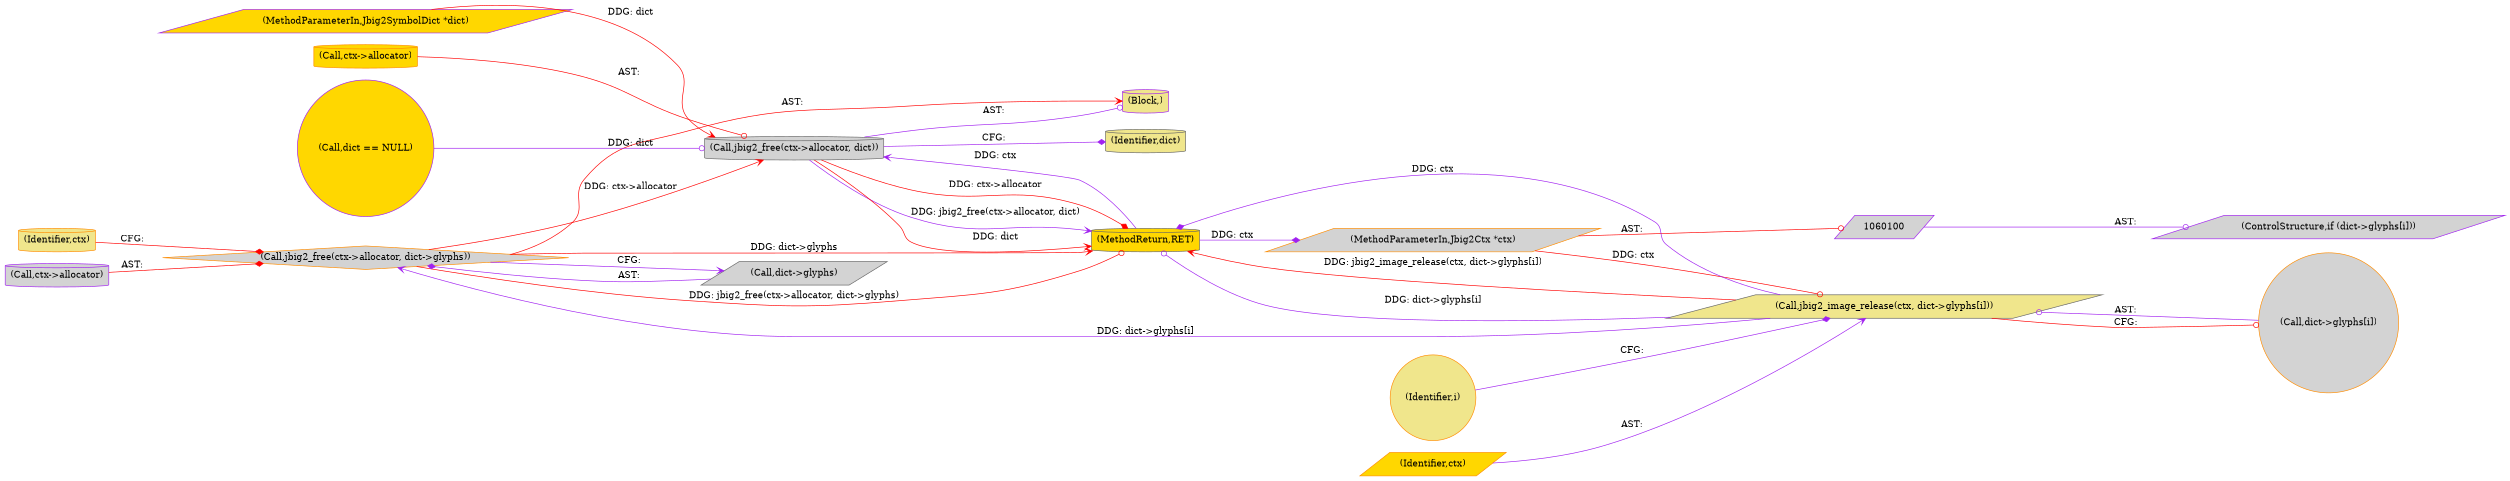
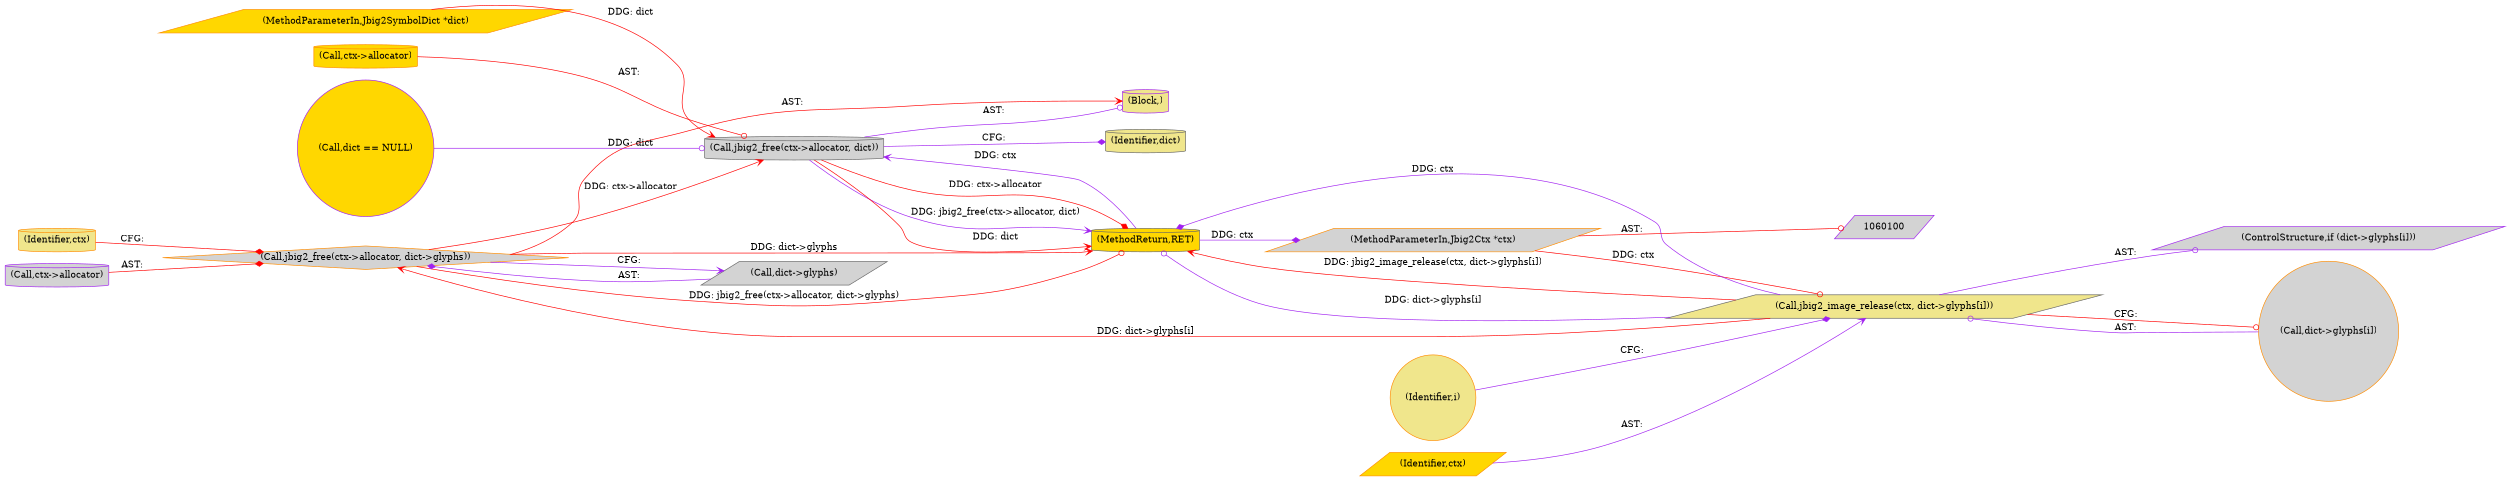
(366, 21) -> (366, 21)
(2054, 227) -> (2065, 270)
(1084, 337) -> (1084, 337)
